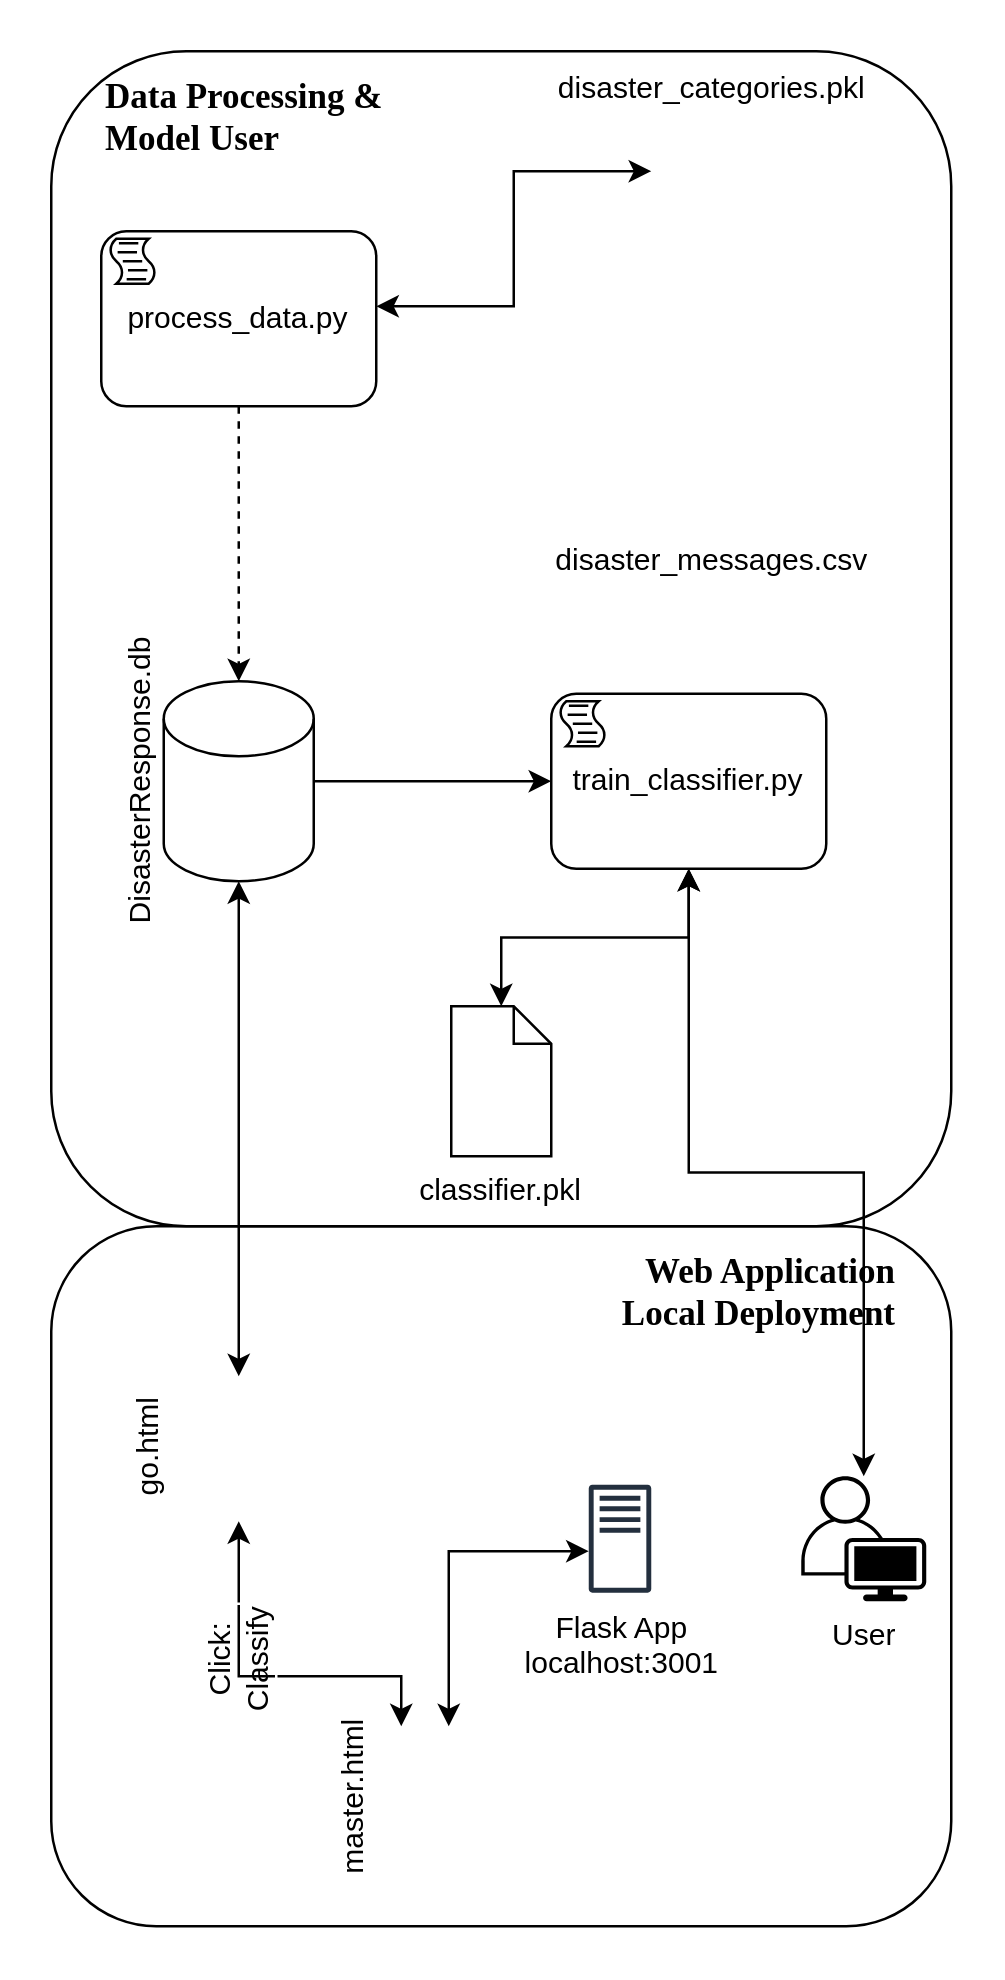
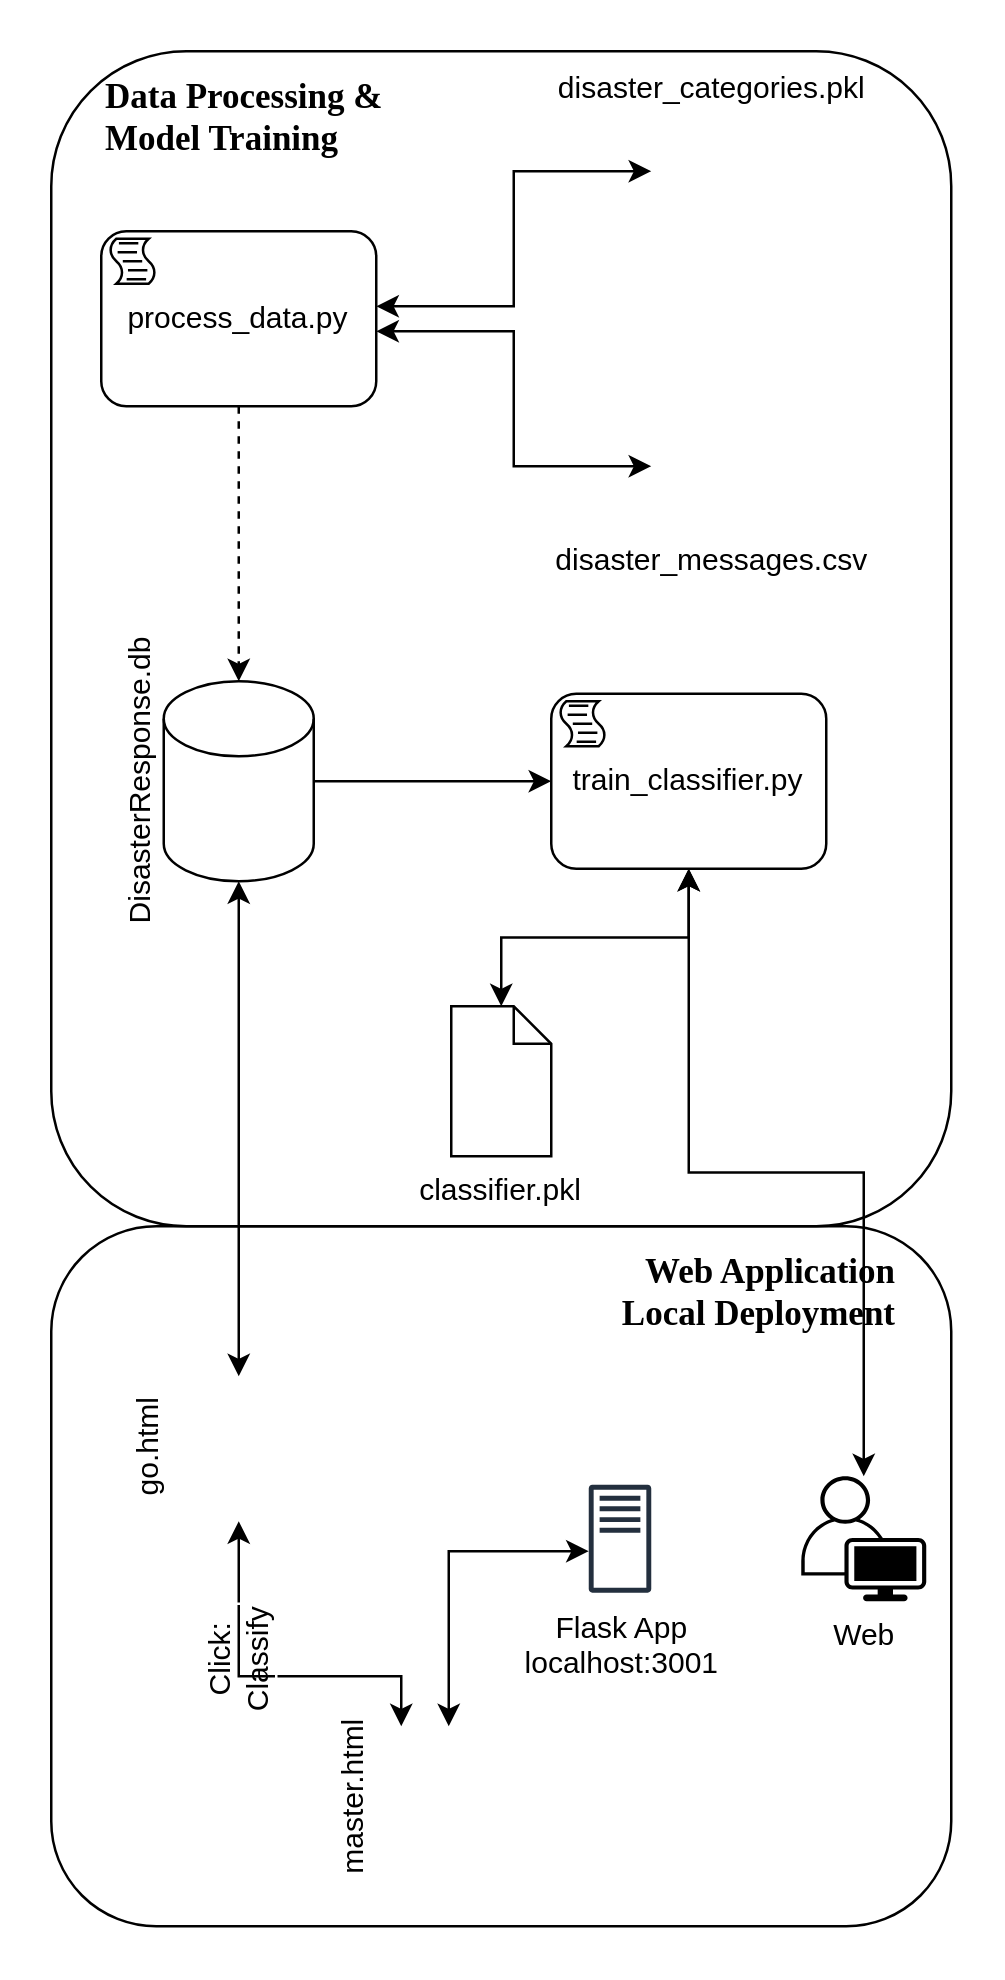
(259, 119) -> (259, 119)
none -> (514, 398)
(865, 1637) -> (865, 1637)
